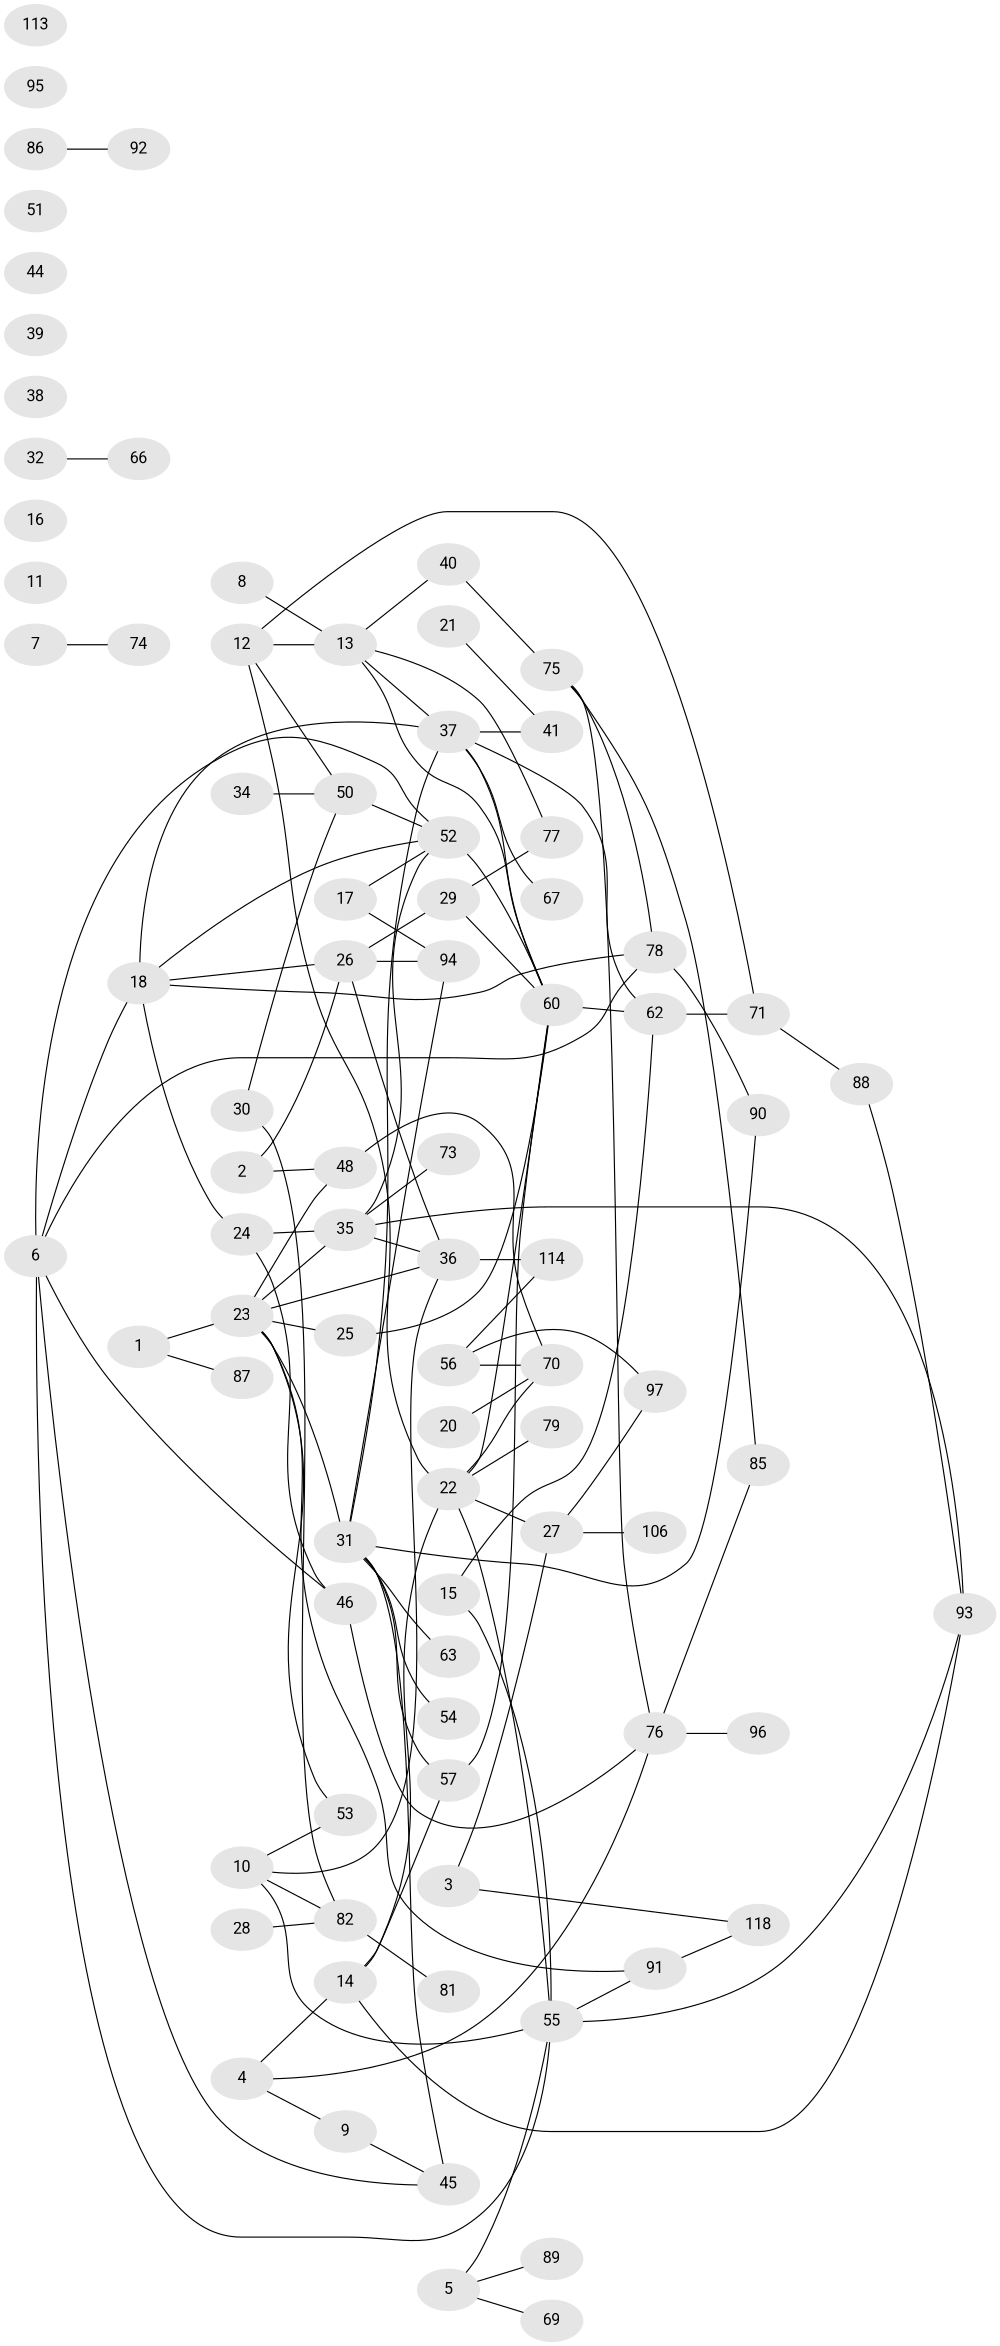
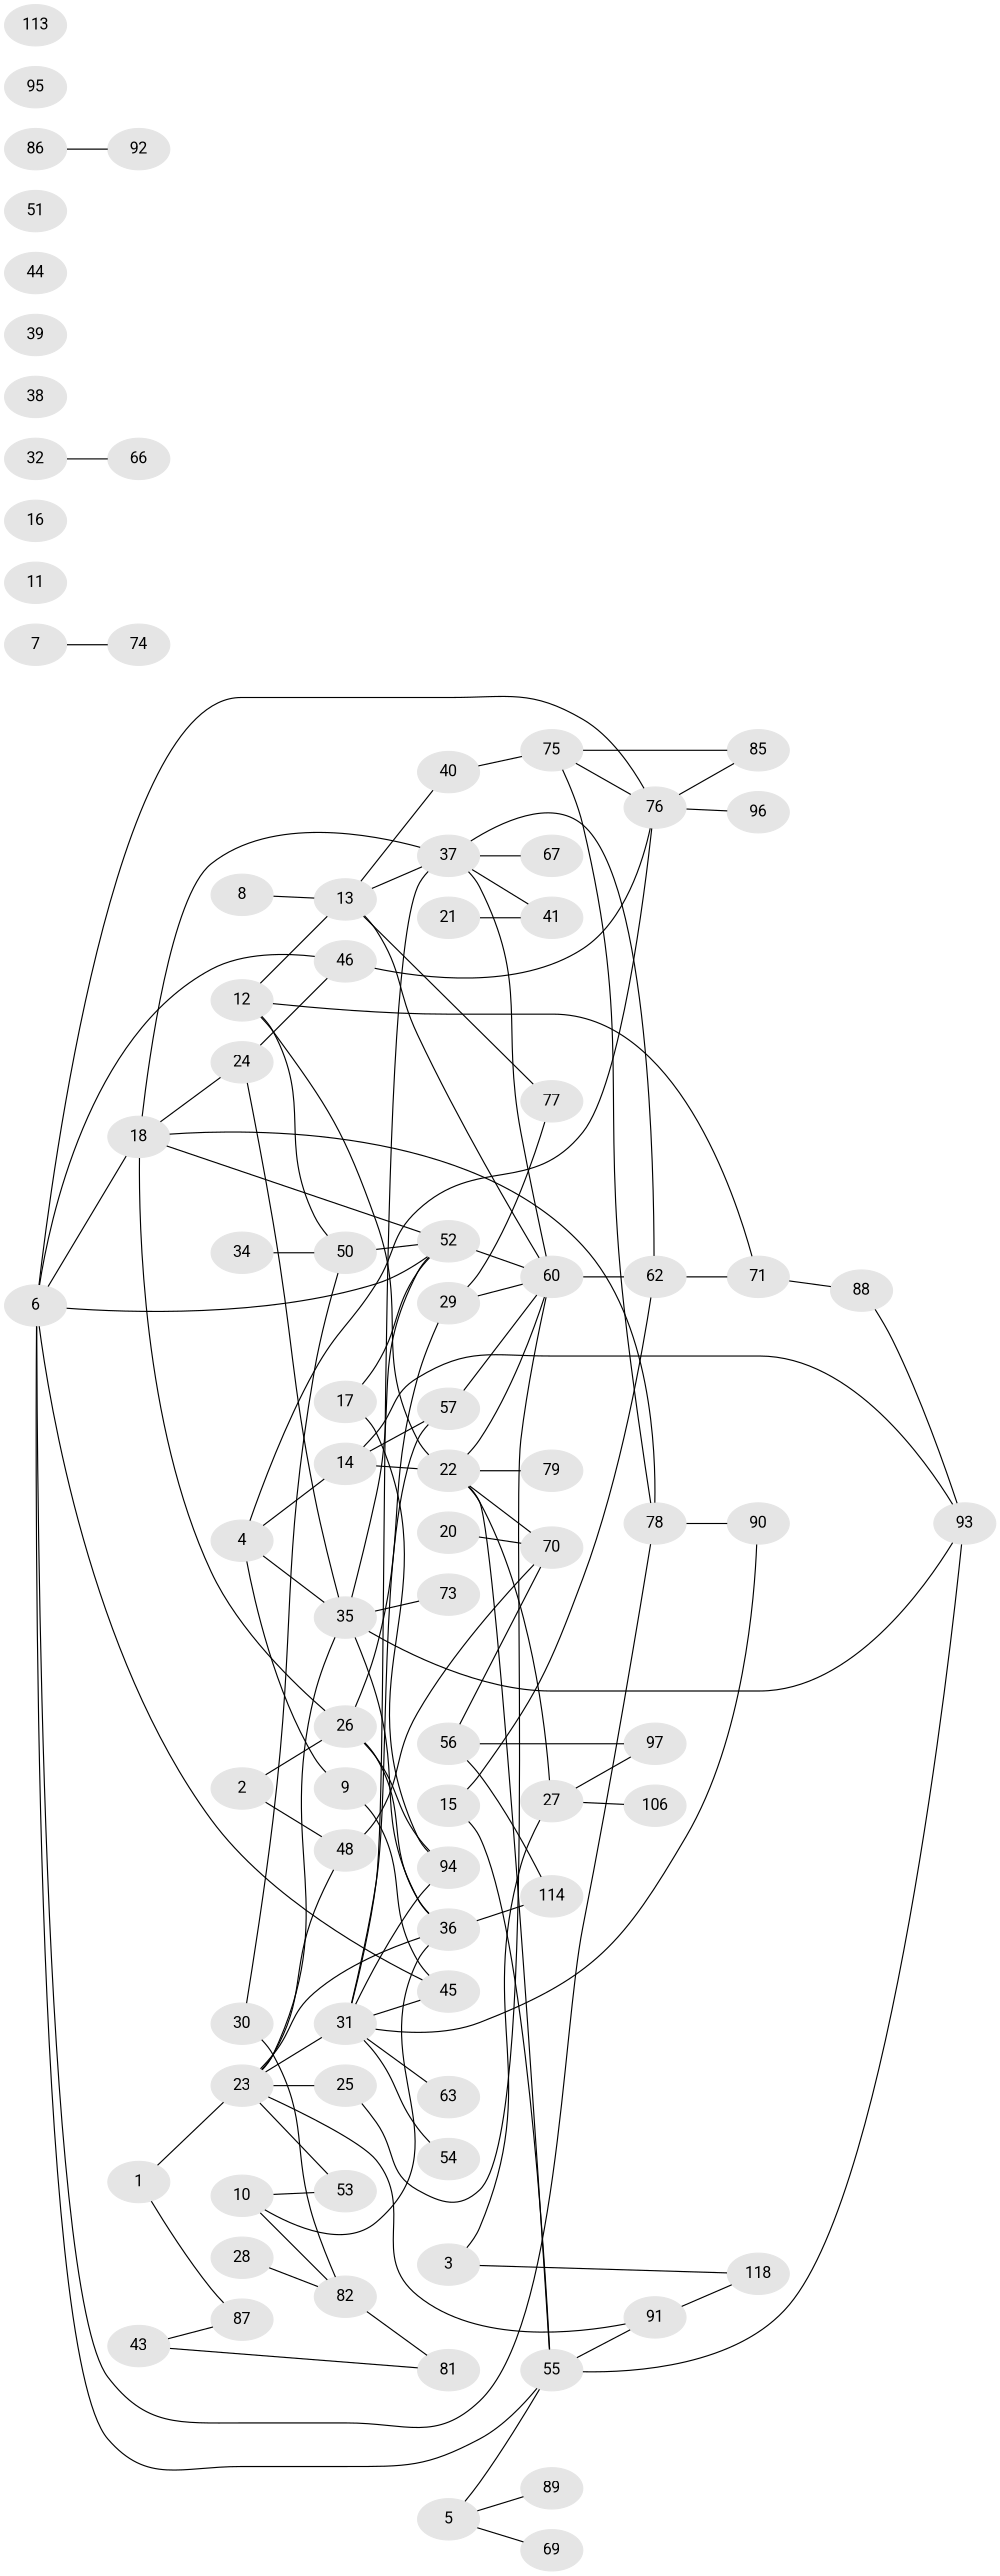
none -> (166, 762)
none -> (298, 1583)
(346, 2031) -> none
none -> (139, 2346)
